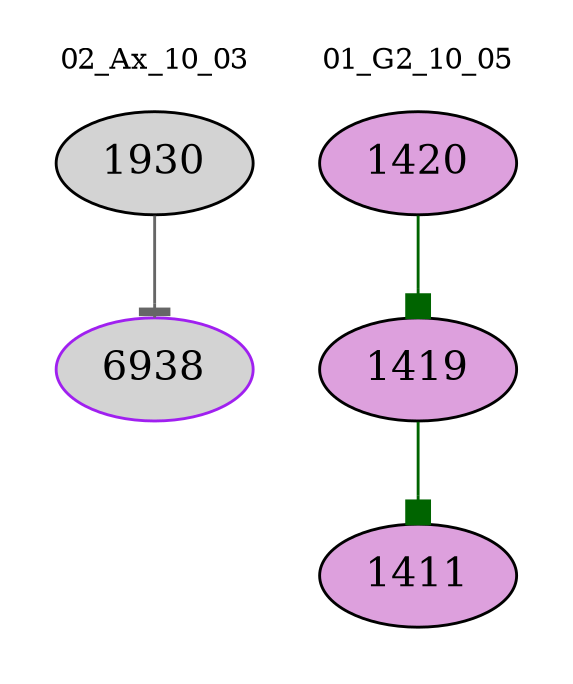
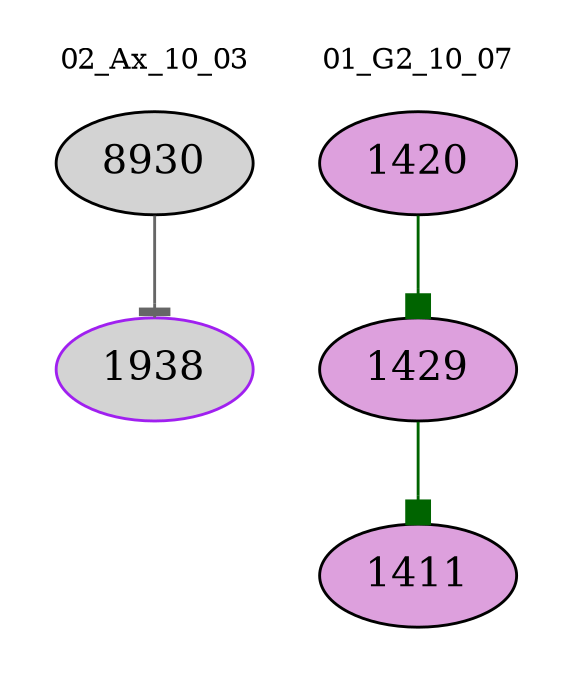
(418, 62) -> (418, 62)
(155, 163) -> (155, 163)
(155, 369) -> (155, 369)
(418, 369) -> (418, 369)
